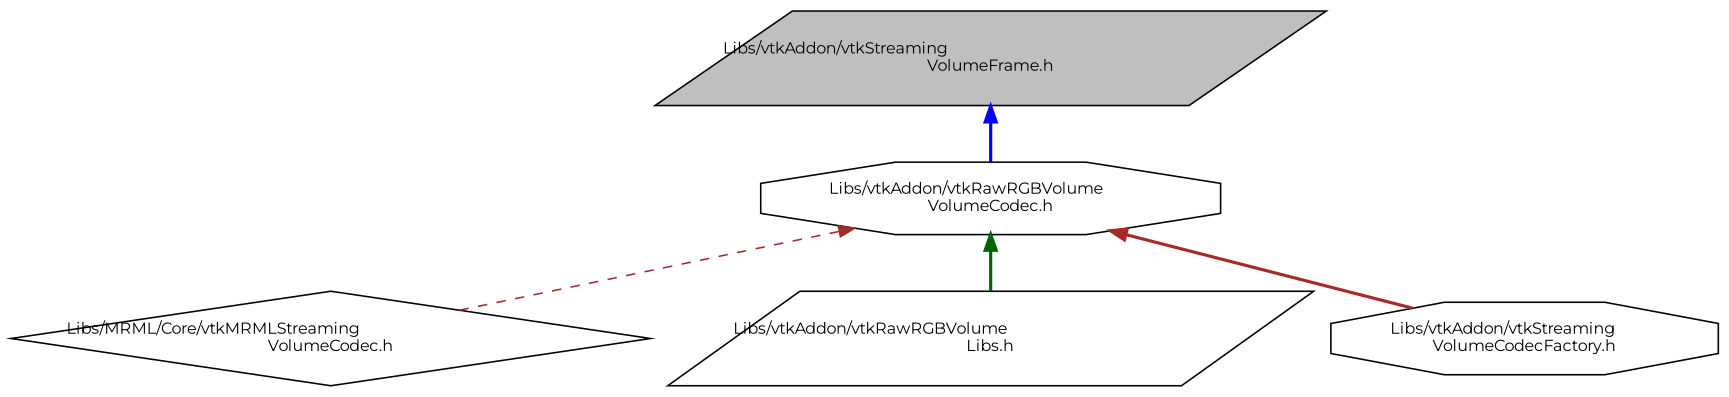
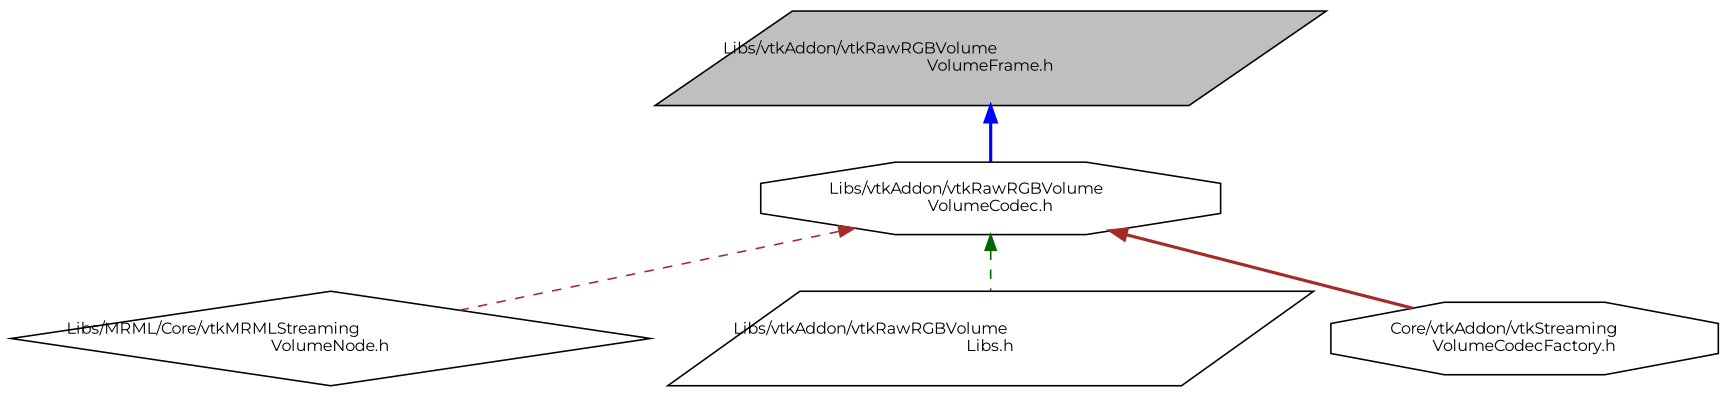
(991, 58) -> (991, 58)
(991, 271) -> (991, 271)
(331, 338) -> (331, 338)
(1525, 338) -> (1525, 338)
